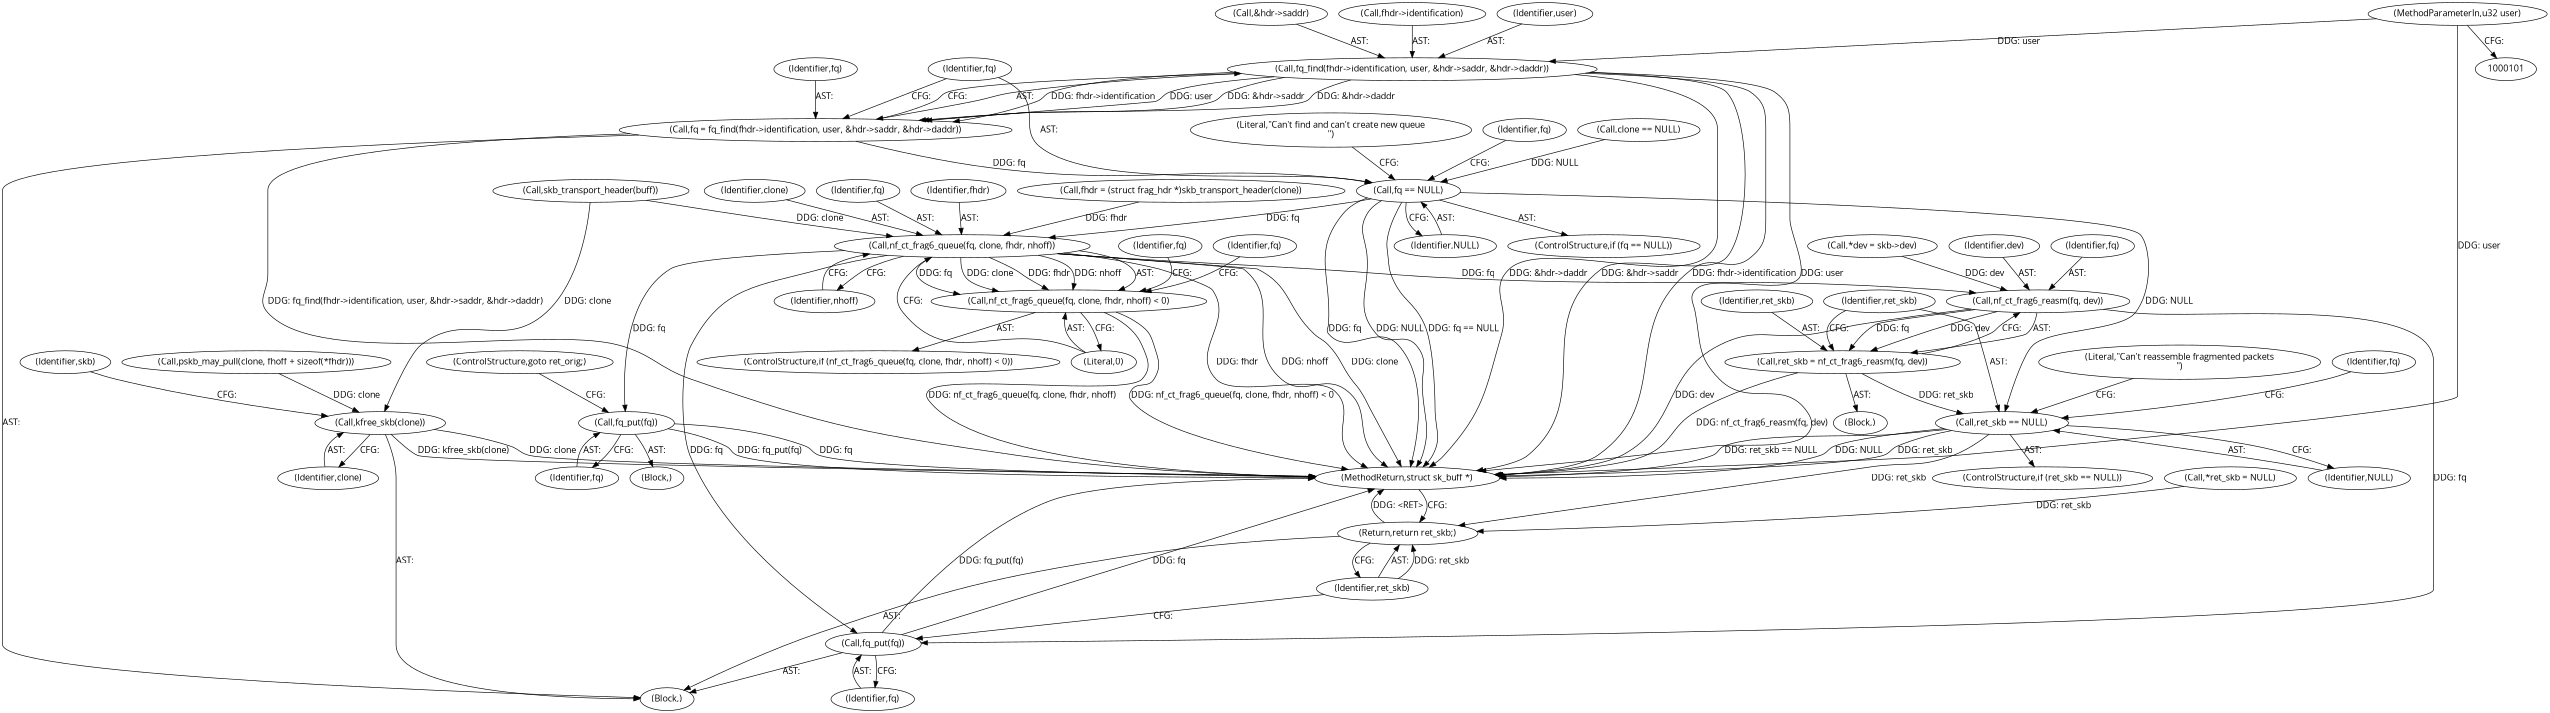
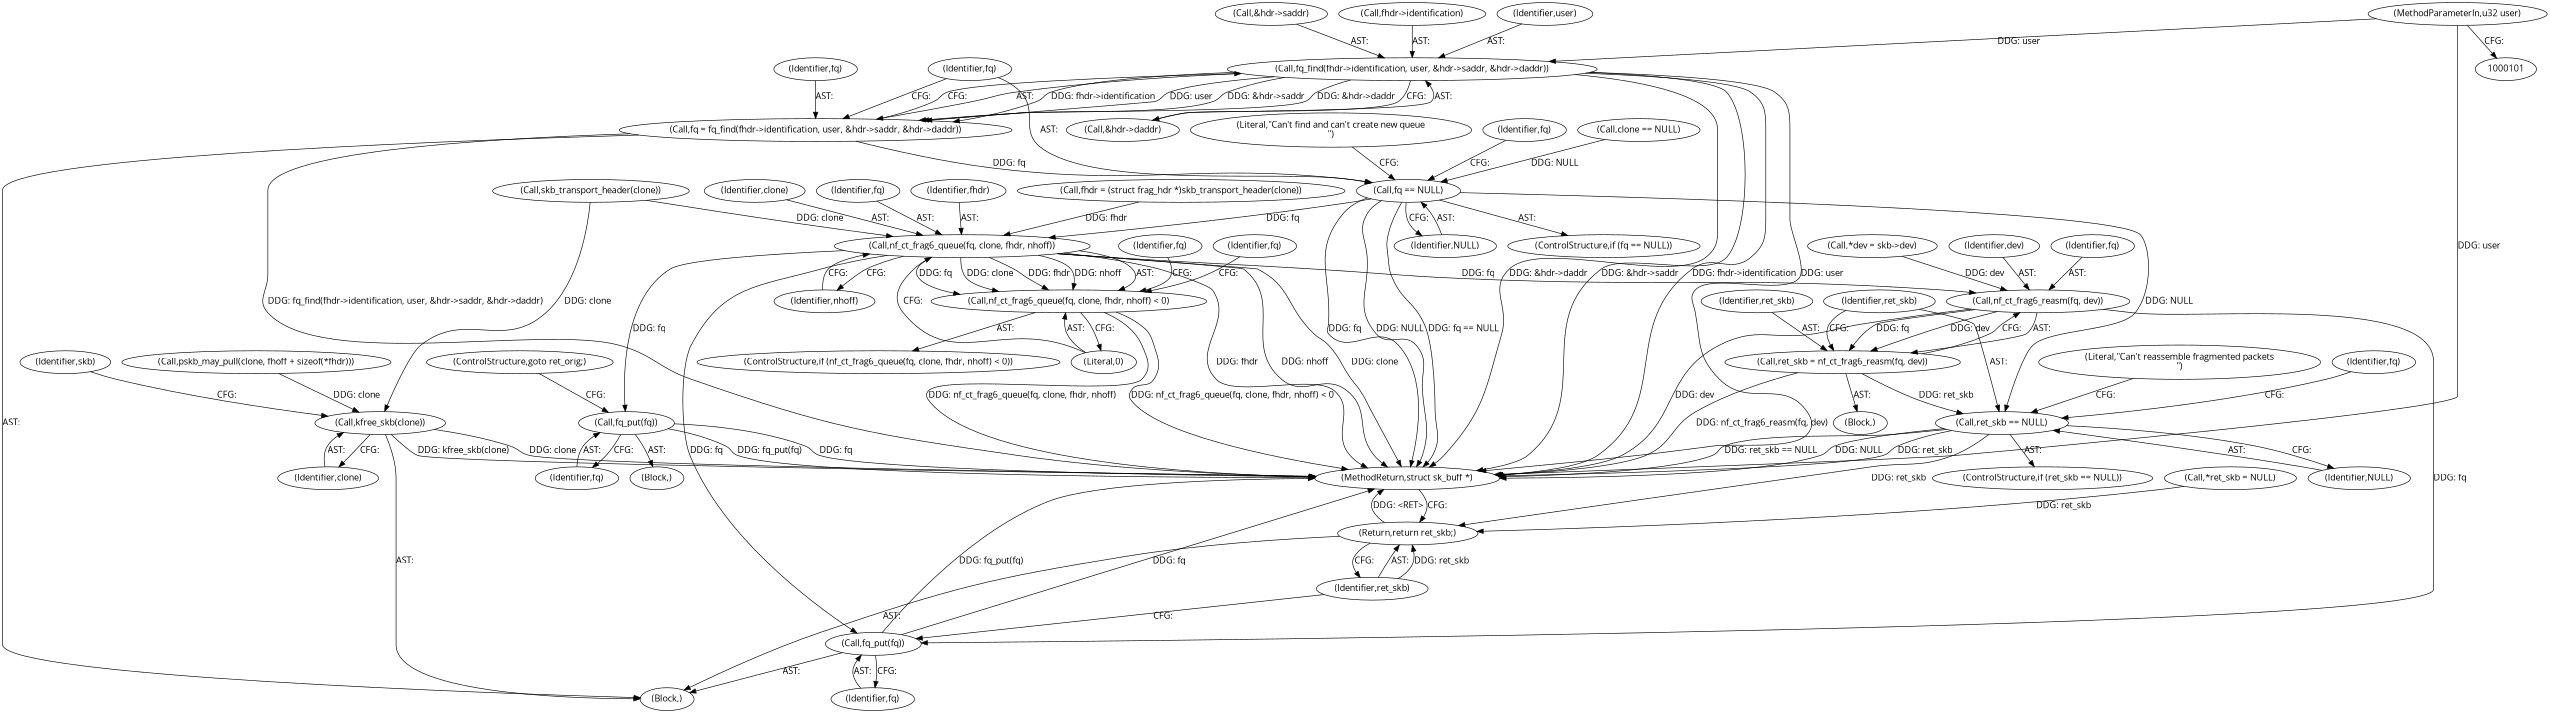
none -> (1123, 130)
(591, 191) -> (591, 191)
